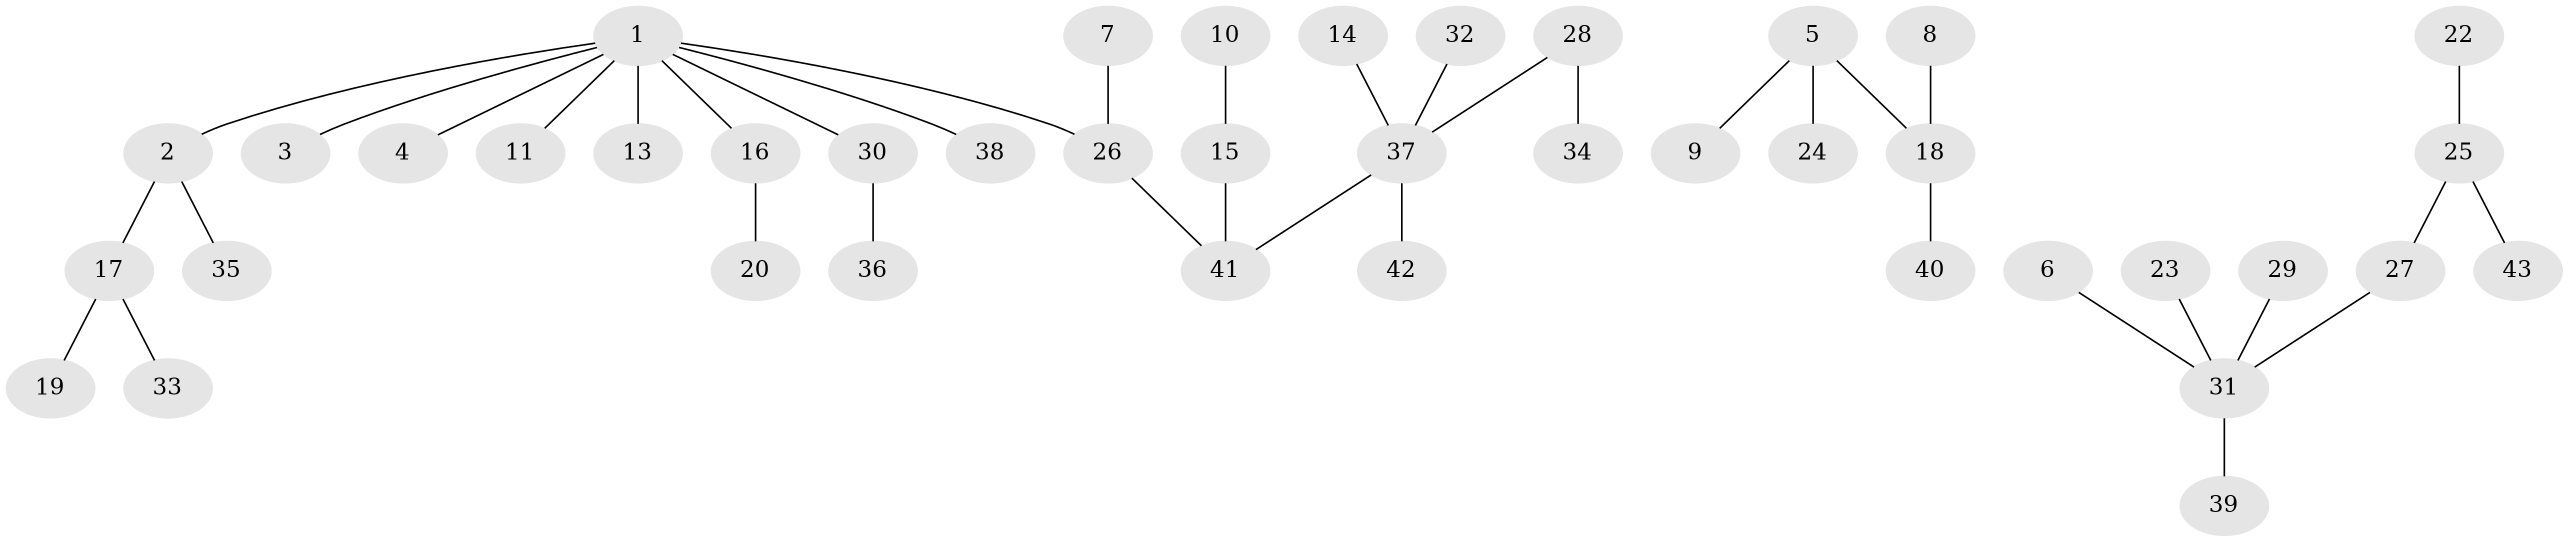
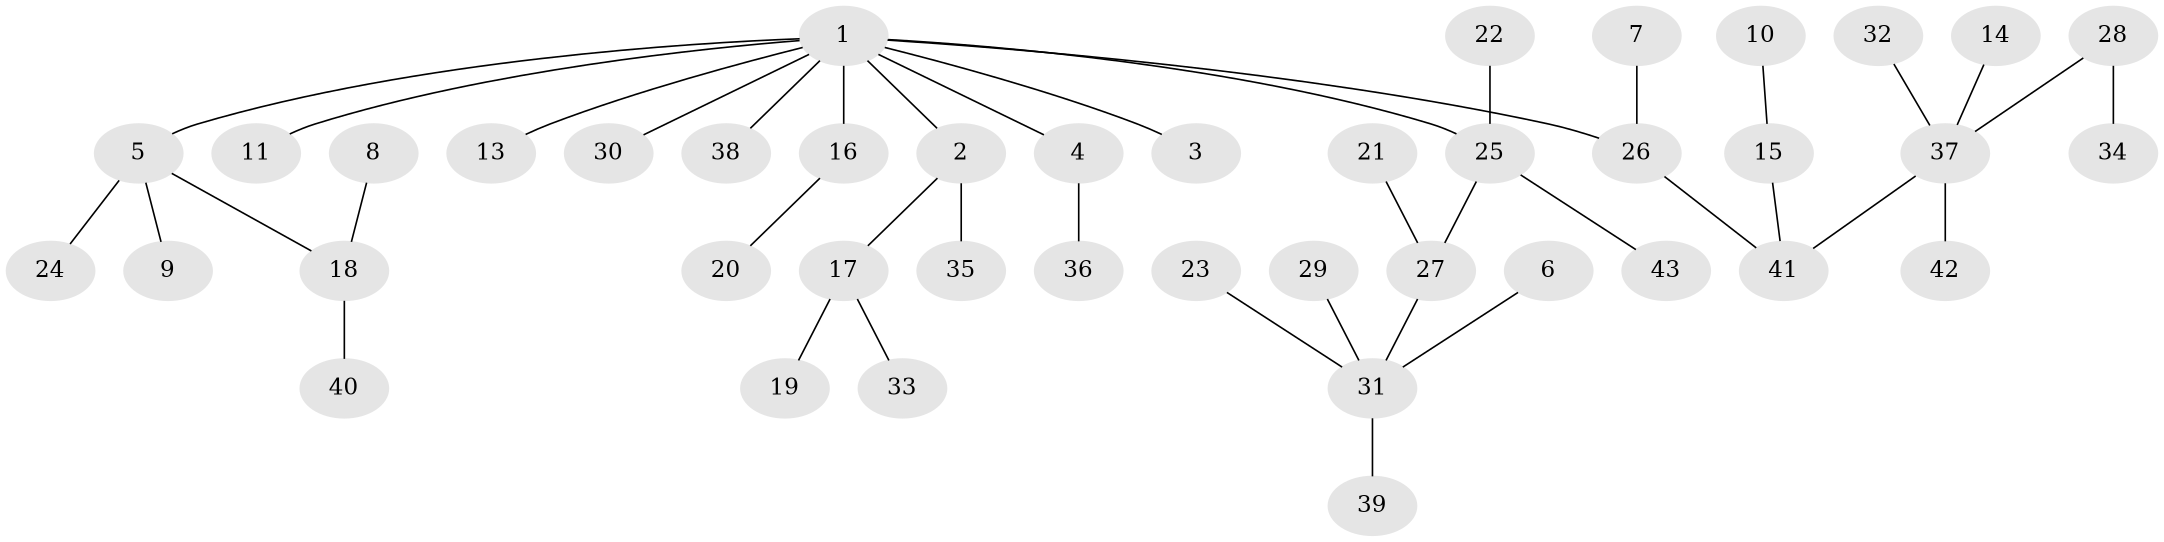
none -> (483, 66)
none -> (1303, 92)
none -> (1372, 153)
(873, 212) -> (1079, 212)
